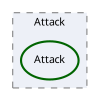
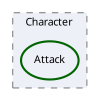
(50, 23) -> (50, 23)
